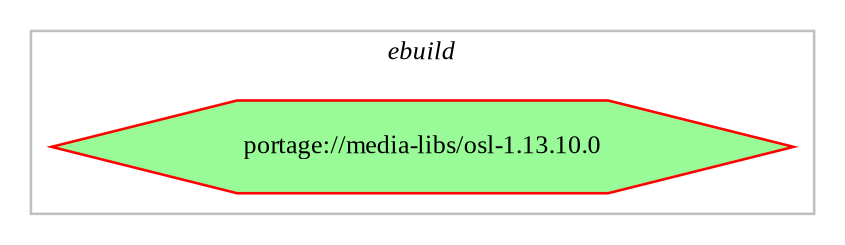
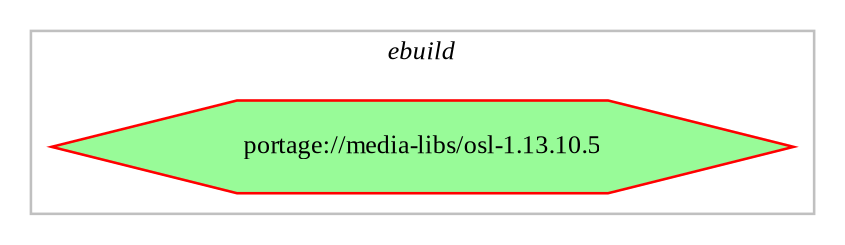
(423, 147) -> (423, 147)
